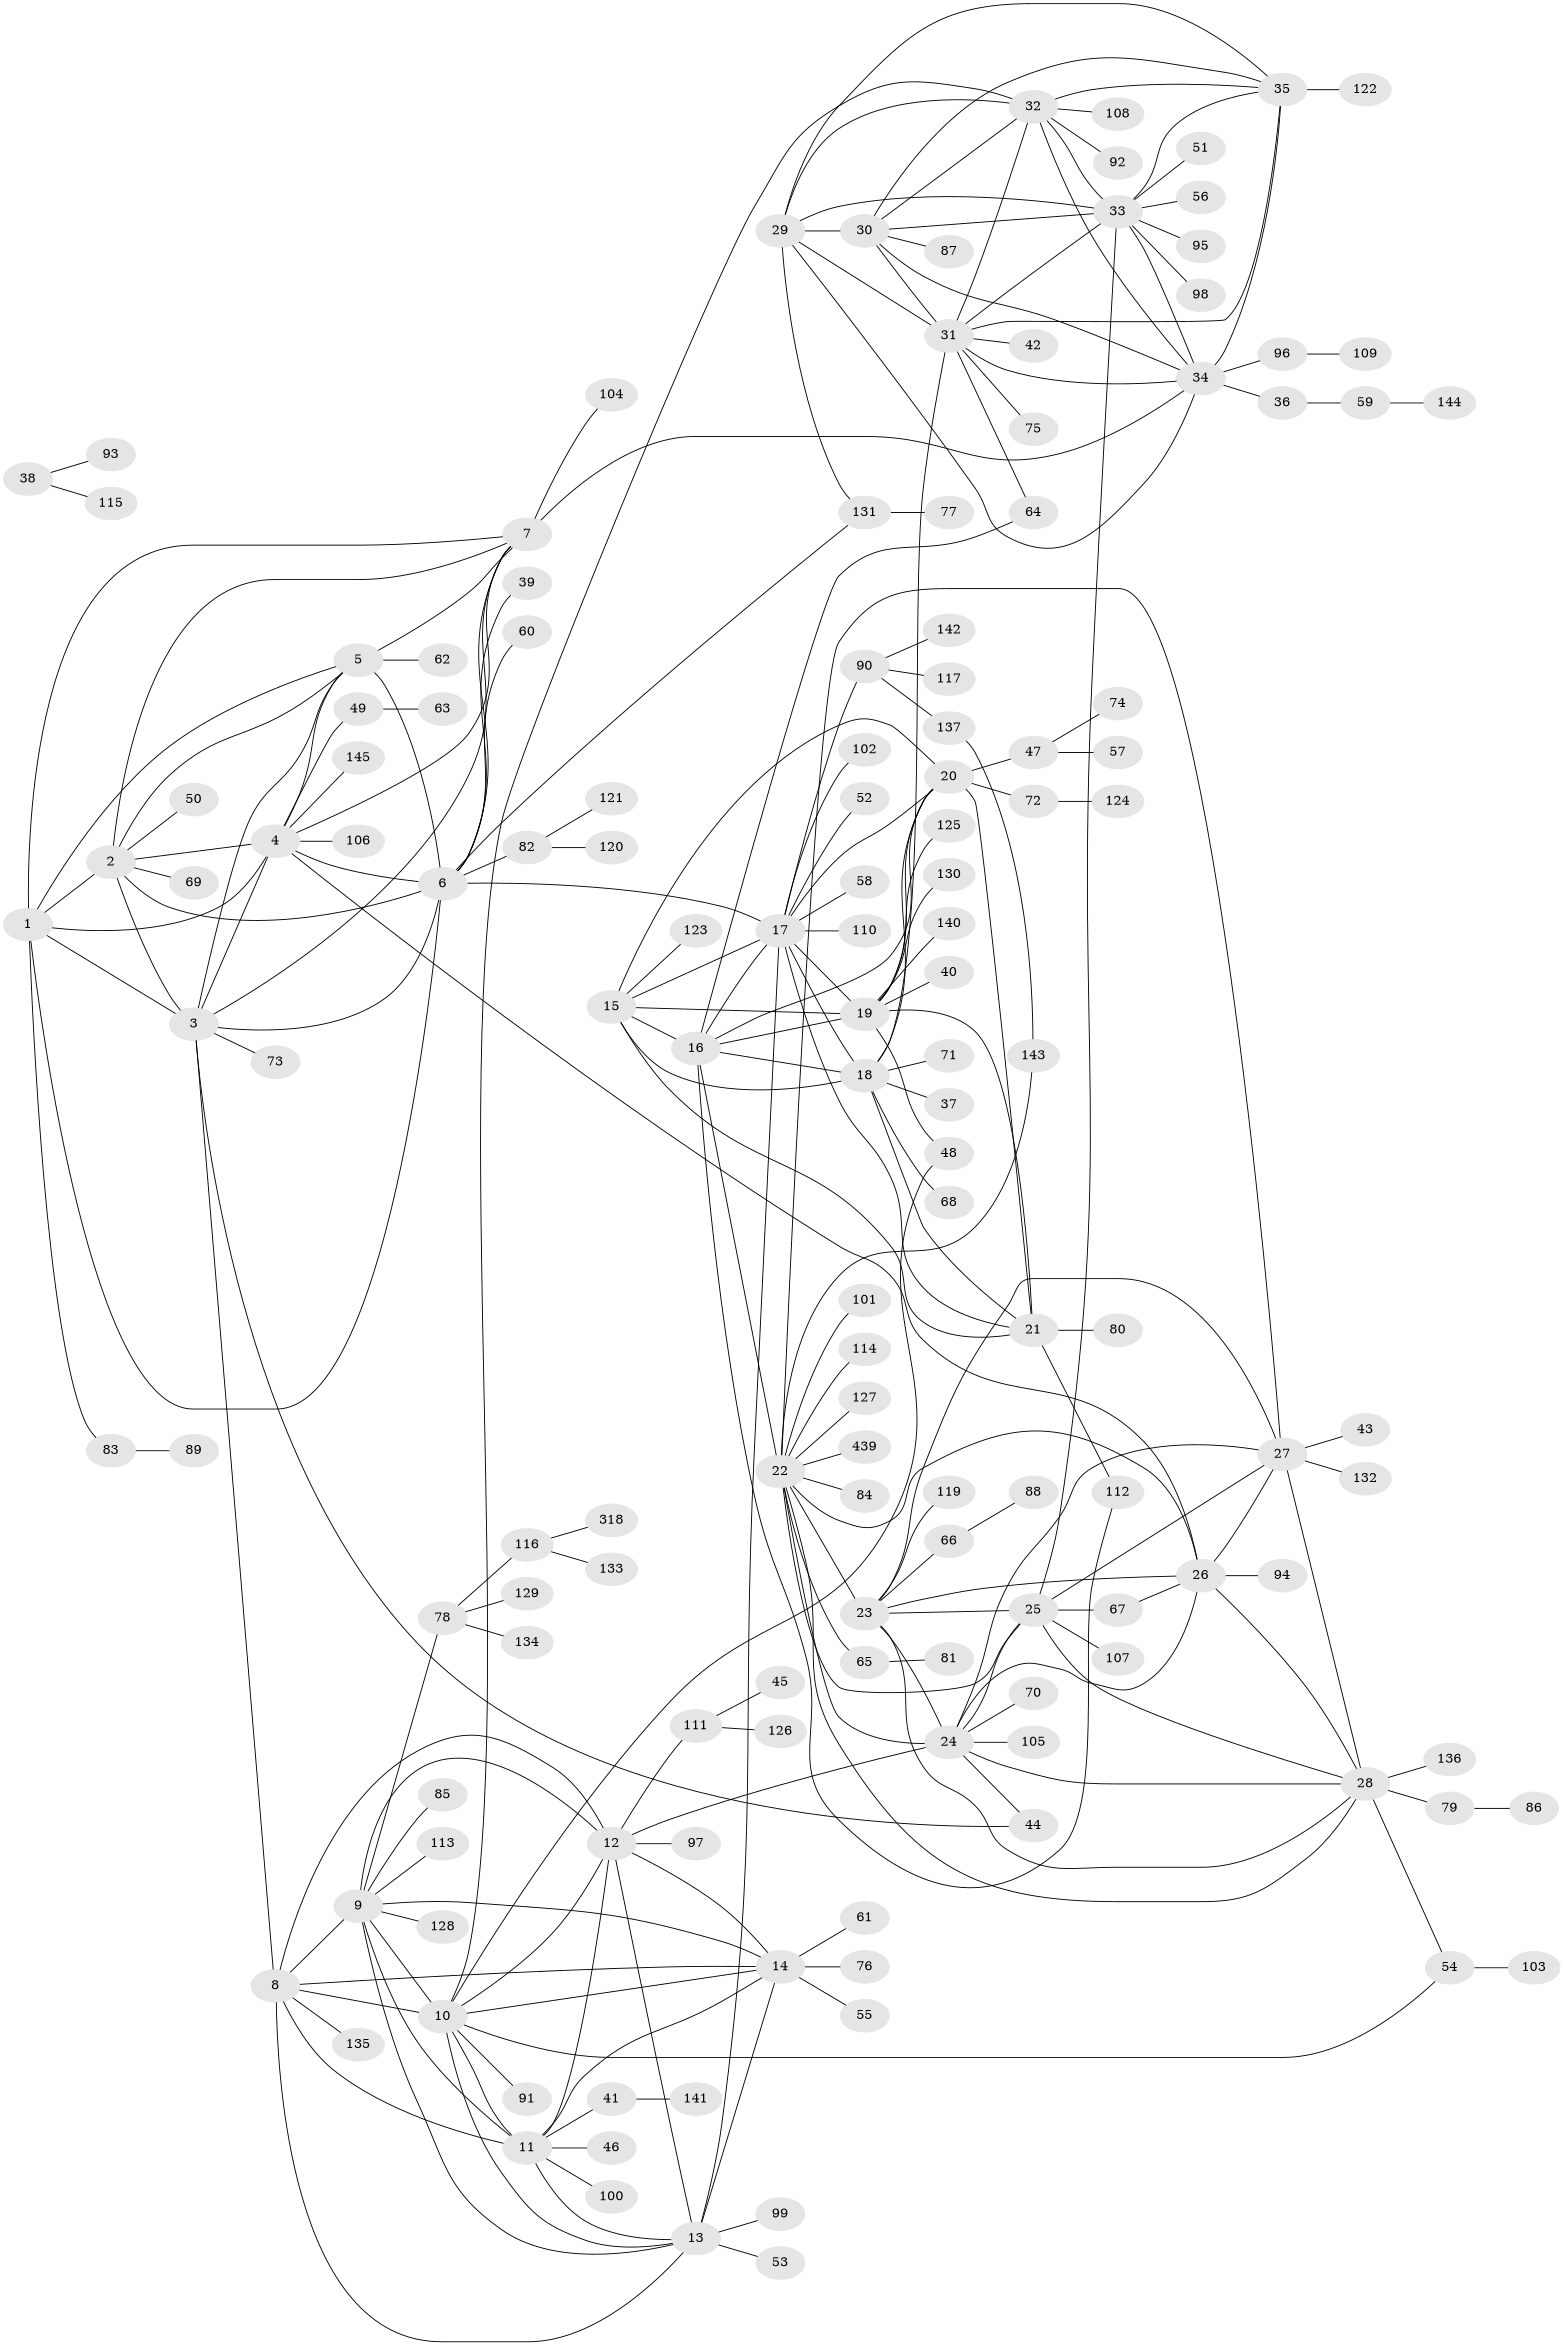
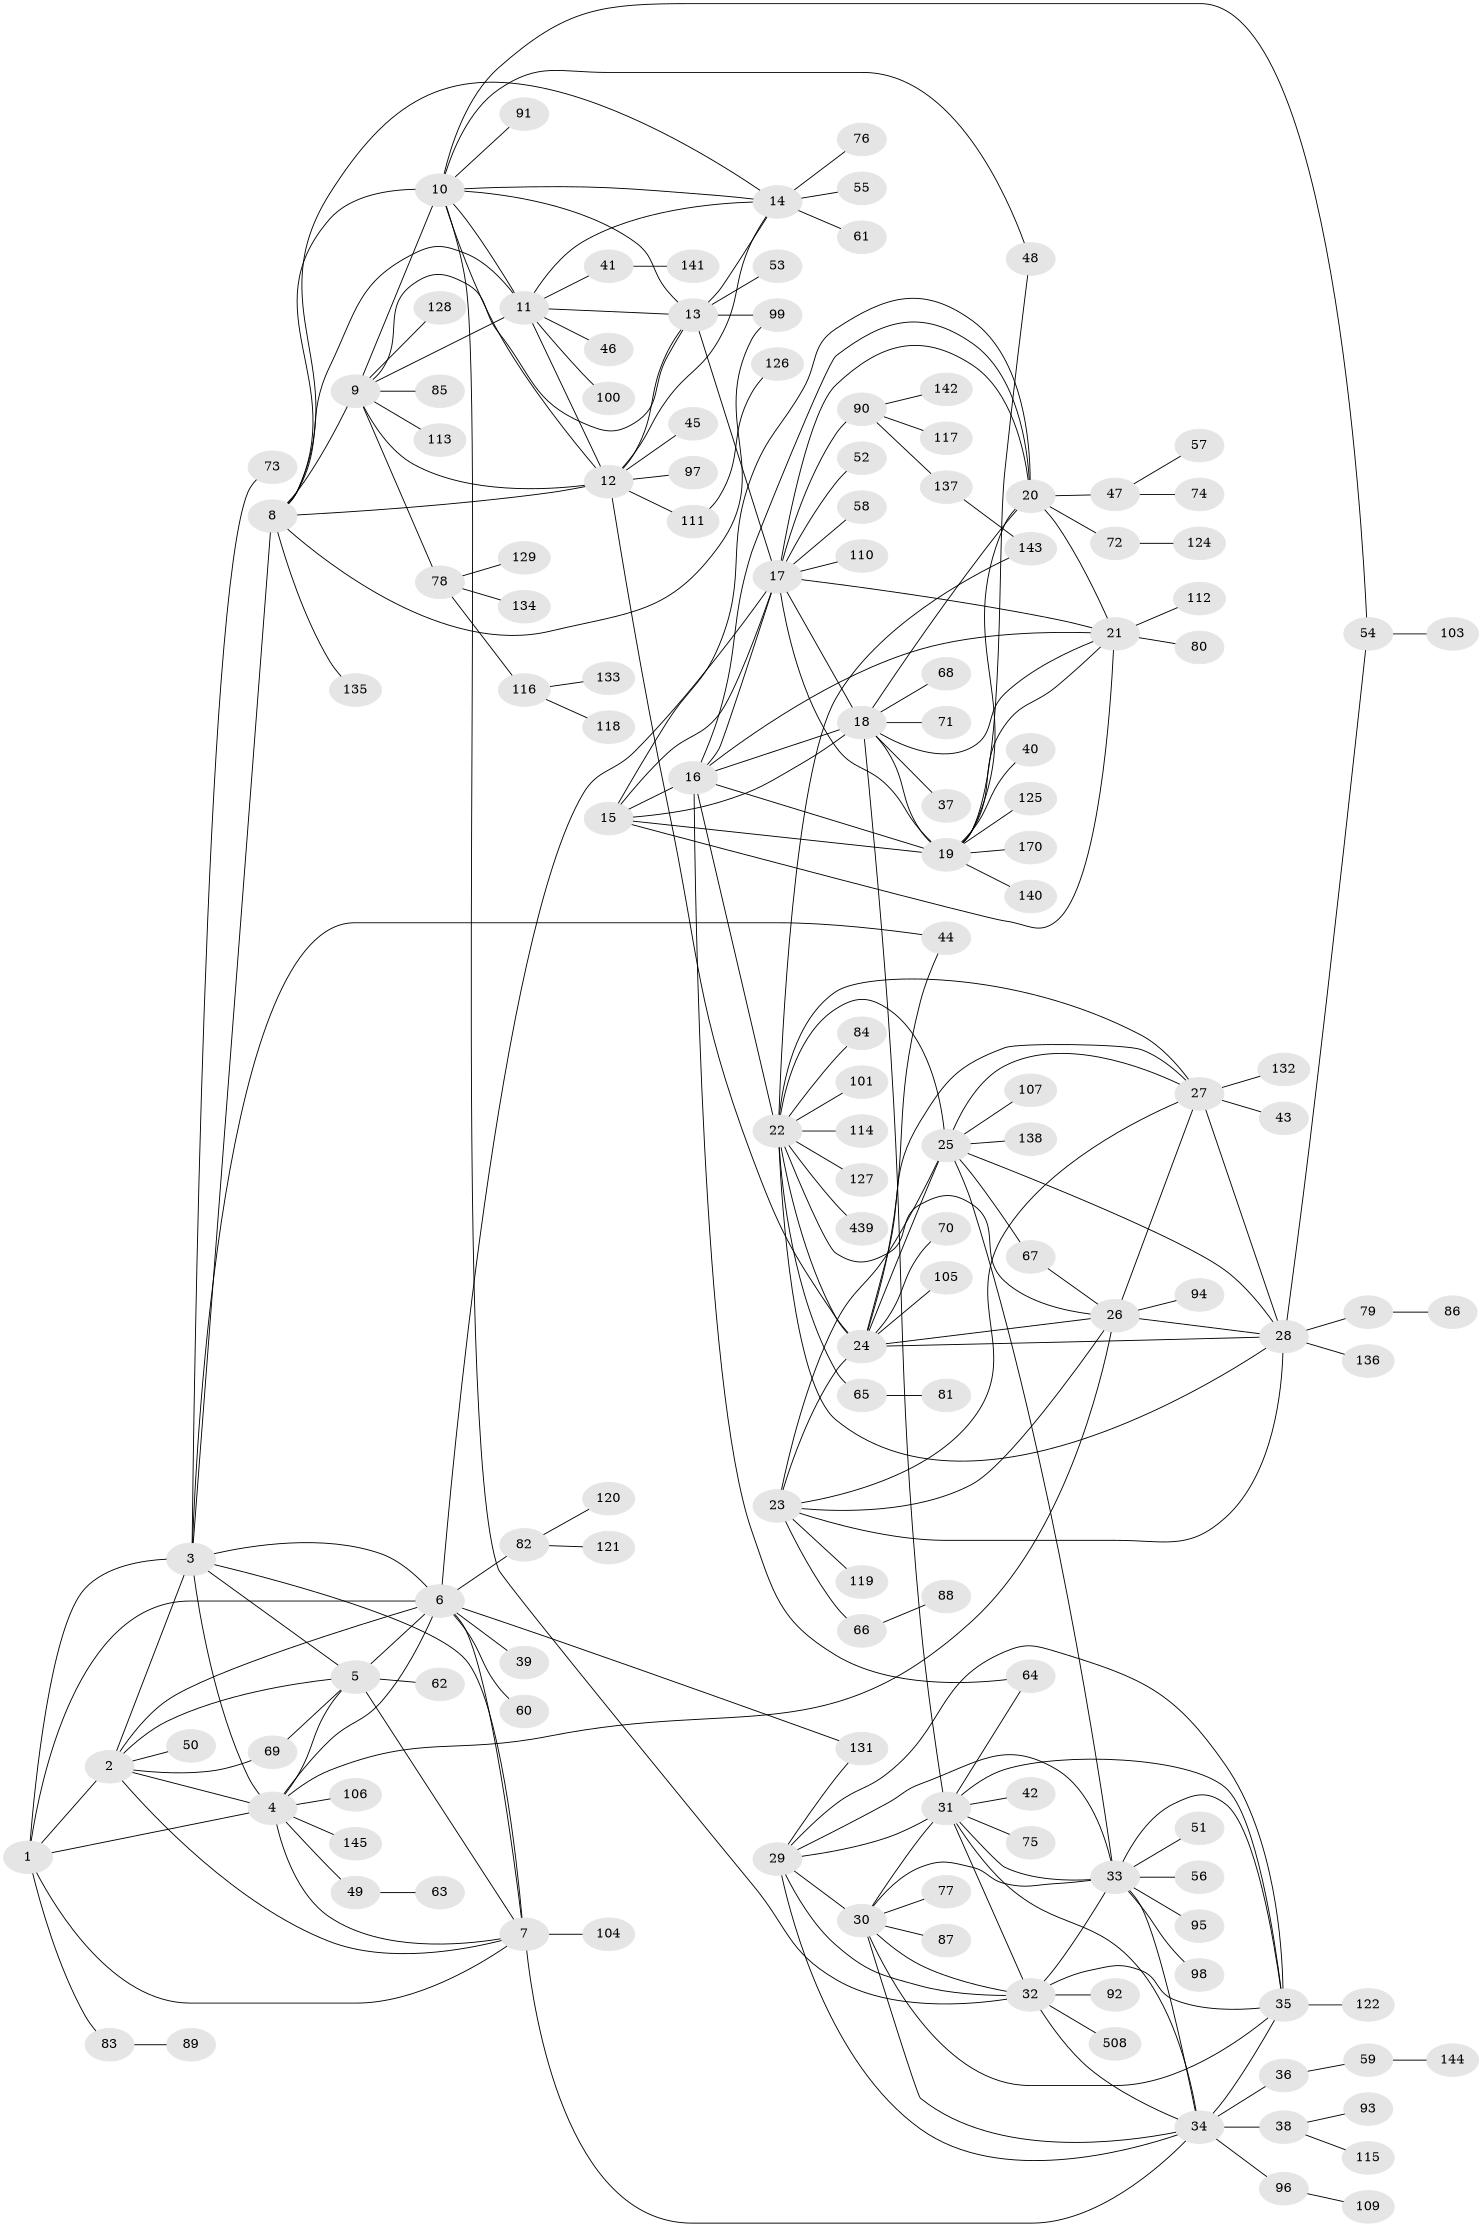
(1118, 114) -> (1115, 2044)
(908, 513) -> (904, 1906)
(865, 750) -> none
(160, 755) -> (314, 1715)
none -> (903, 789)
(949, 875) -> (1031, 848)
(696, 931) -> none
none -> (1031, 1139)
(612, 1520) -> (609, 727)
(823, 1543) -> none
(739, 1704) -> (651, 453)
(810, 1740) -> (887, 661)
(584, 1912) -> none
none -> (1242, 2127)
(376, 2318) -> (615, 616)
